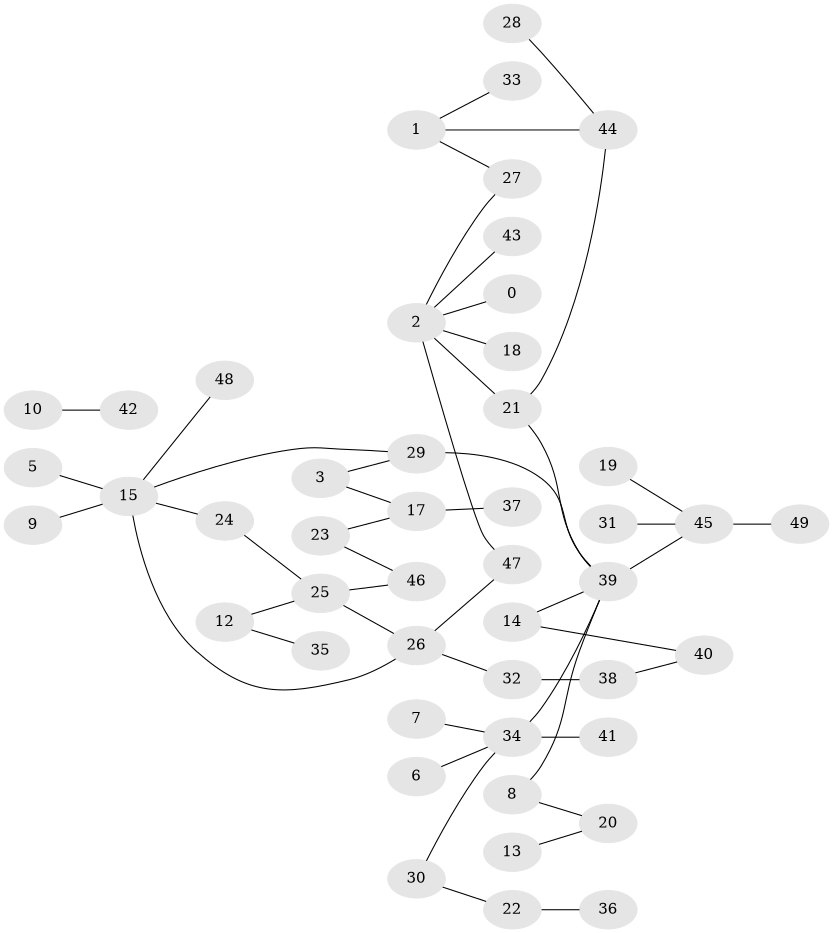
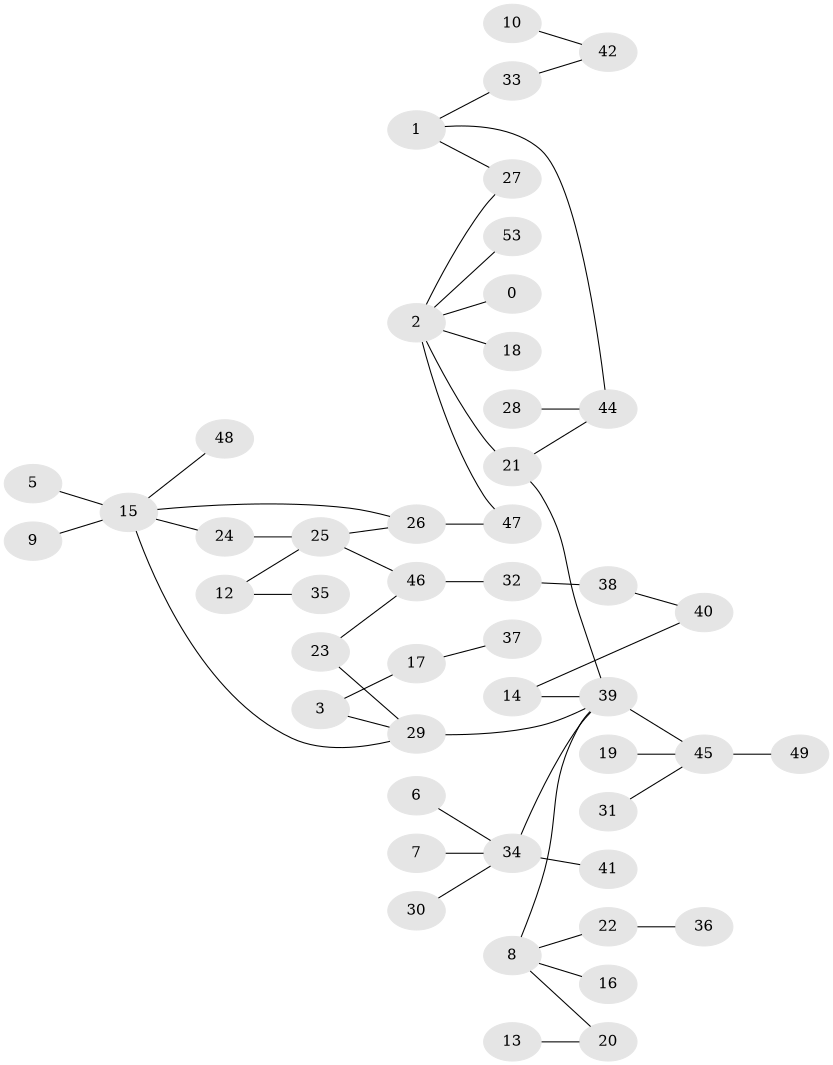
none -> (561, 67)
(512, 236) -> (512, 236)
(369, 524) -> (370, 694)
(465, 663) -> (465, 582)
(464, 894) -> (561, 941)
none -> (608, 984)
